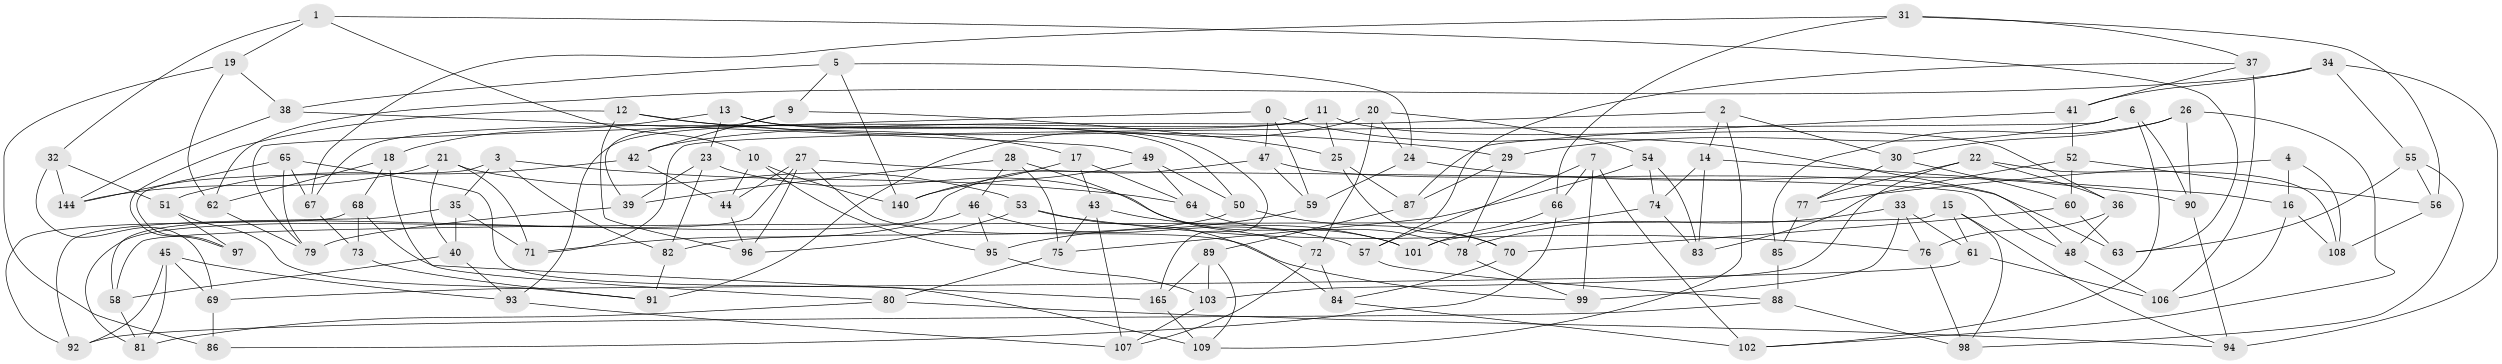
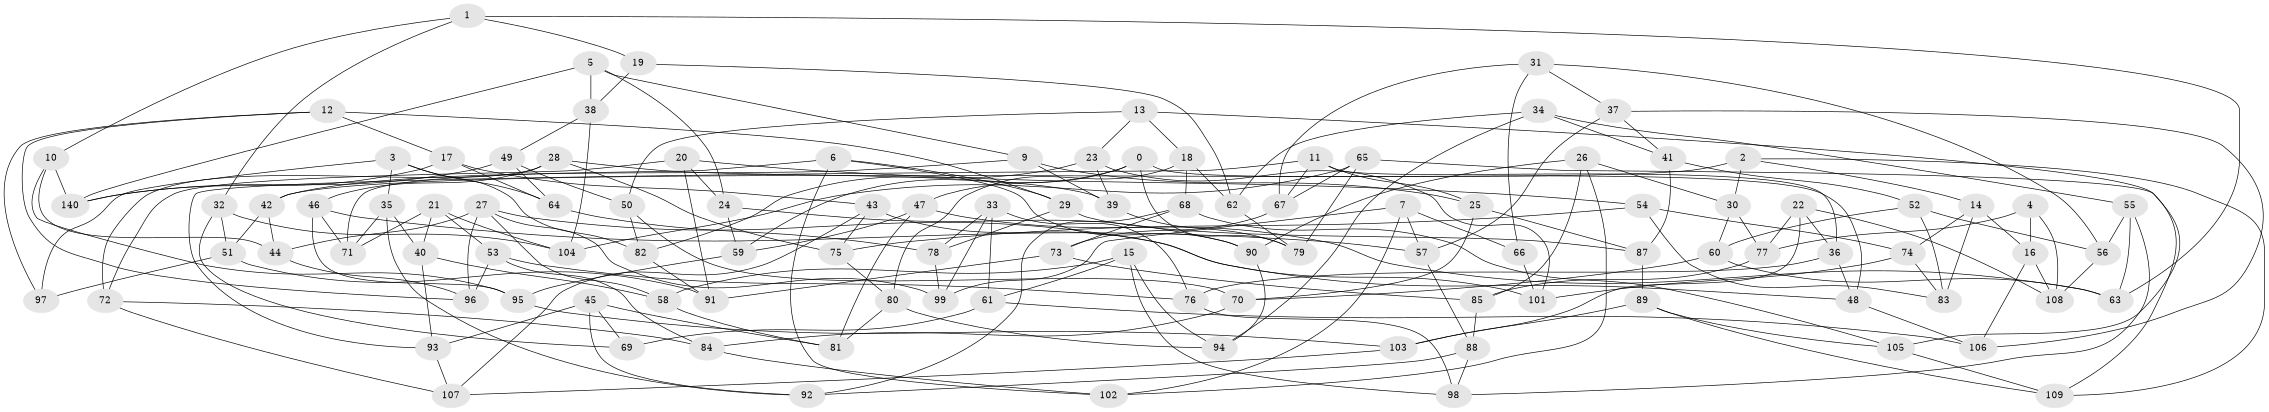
(67, 206) -> (567, 253)
none -> (1275, 286)
(1158, 301) -> (1896, 348)
(213, 348) -> none
